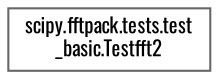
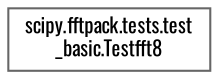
(109, 40) -> (109, 40)
